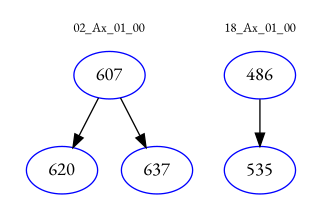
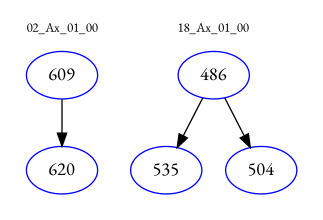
(110, 75) -> (62, 75)
(157, 170) -> none
none -> (261, 170)
